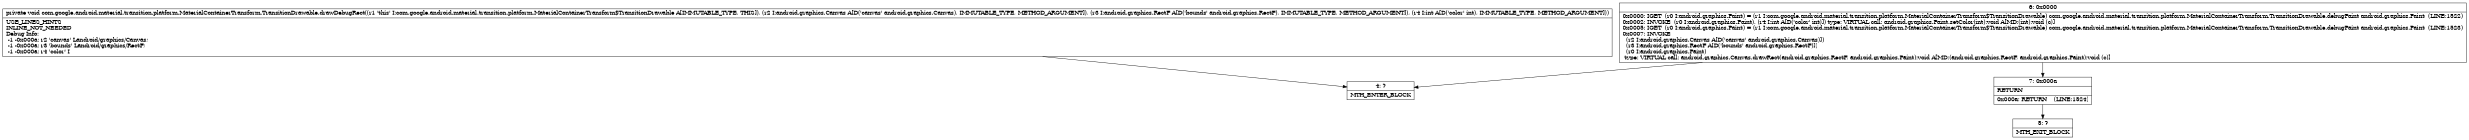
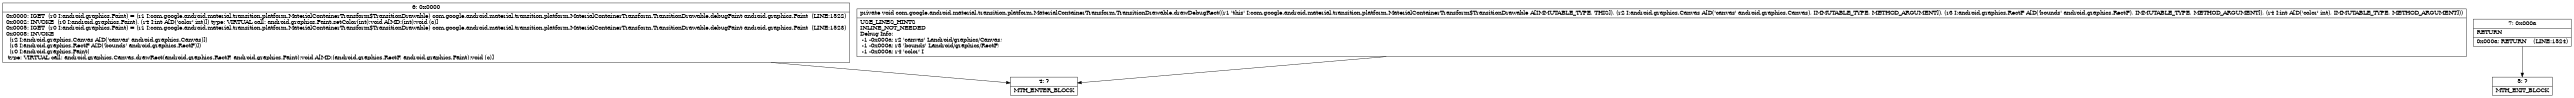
(1648, 34) -> (32, 34)
(2043, 68) -> none
